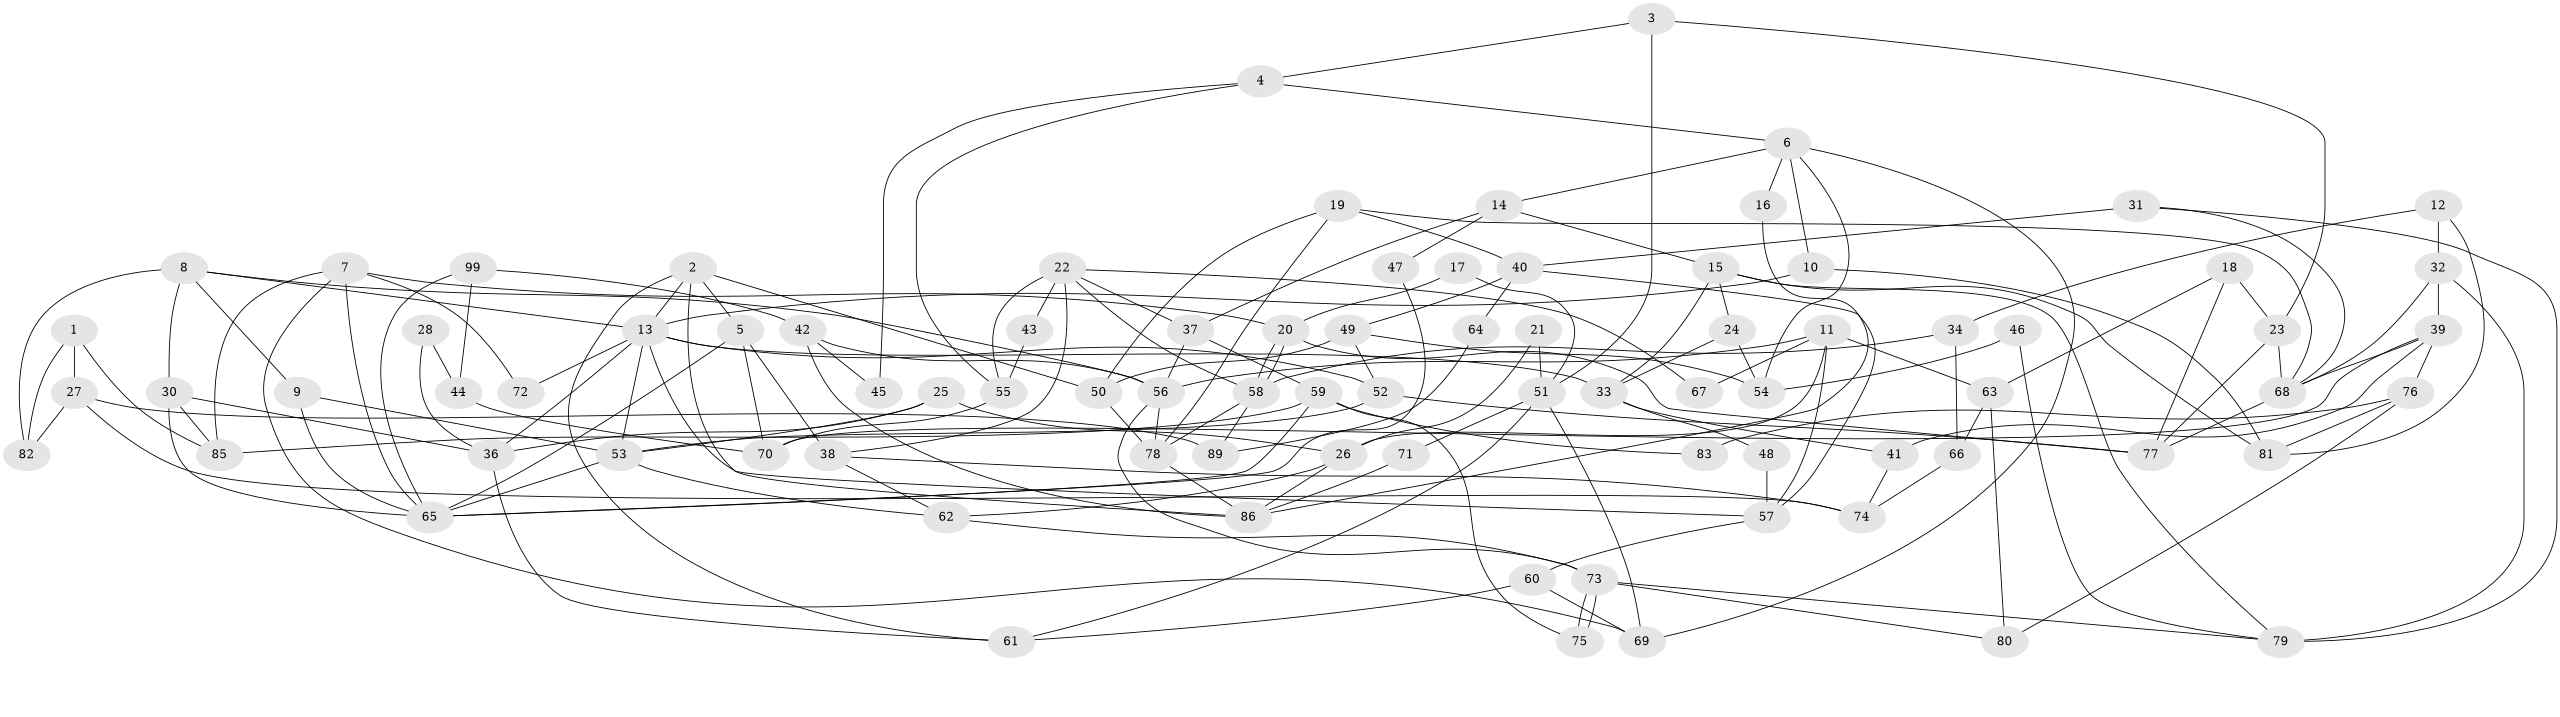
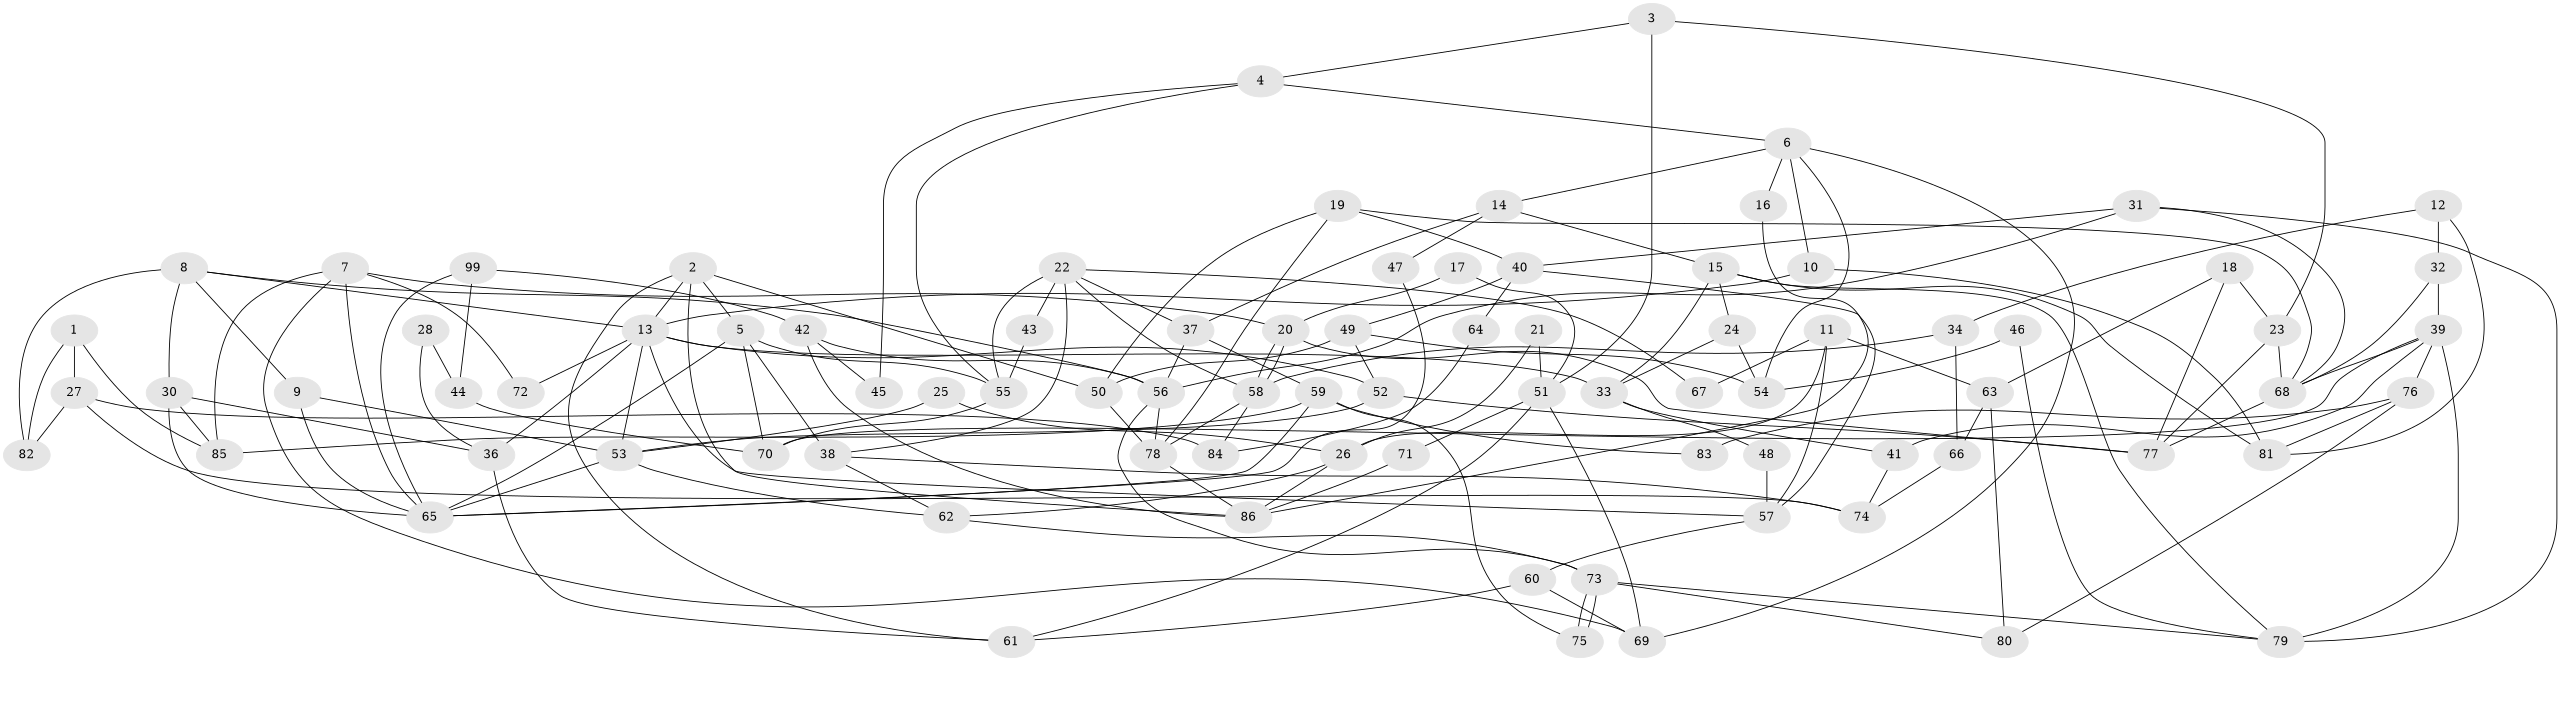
(1510, 362) -> (1695, 295)
none -> (895, 363)
(720, 432) -> none
(1216, 455) -> (1216, 455)
(2523, 524) -> (2455, 536)
